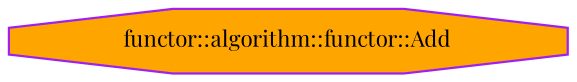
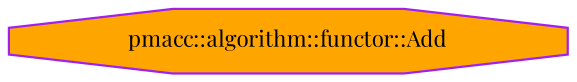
(288, 41) -> (288, 41)
